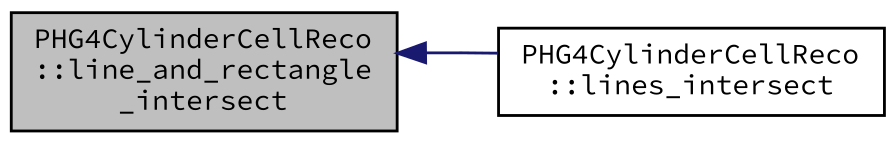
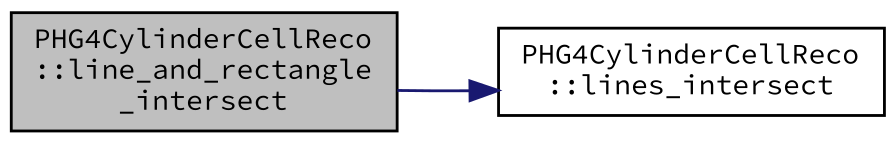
(462, 53) -> (434, 91)
